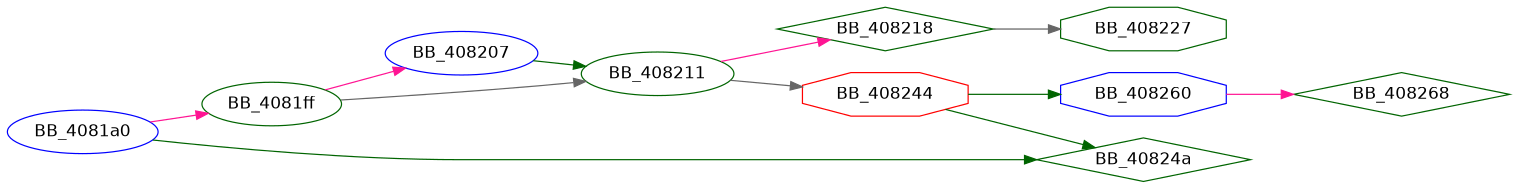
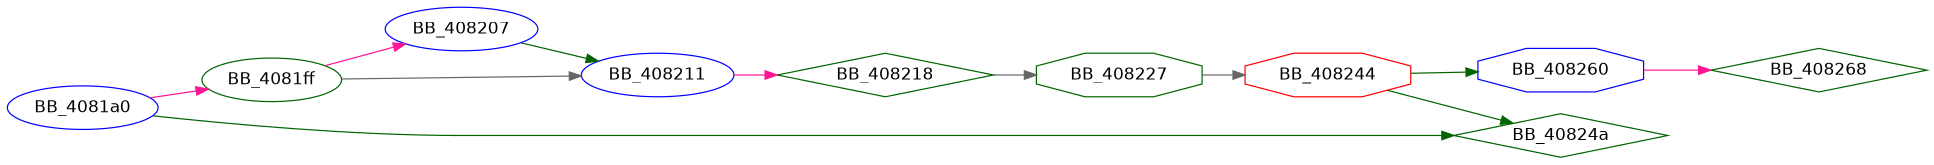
(658, 74) -> (658, 75)
(760, 83) -> (1217, 75)
